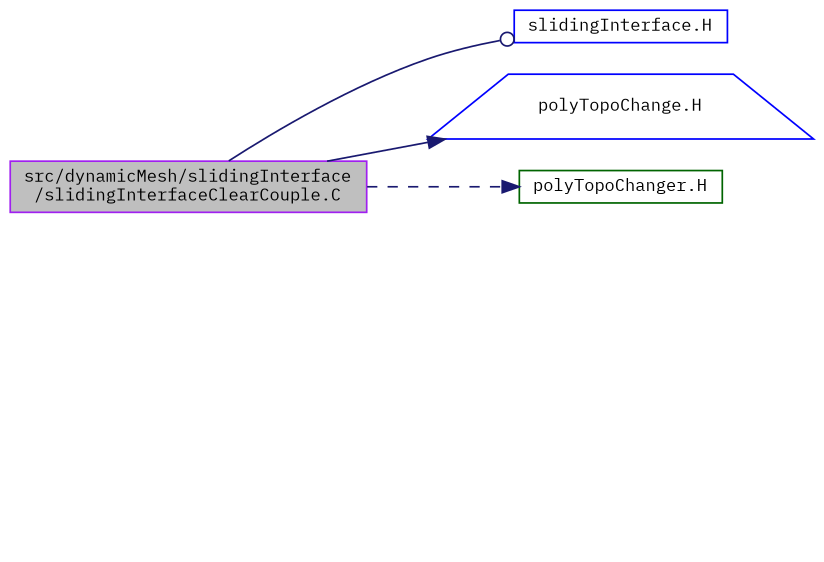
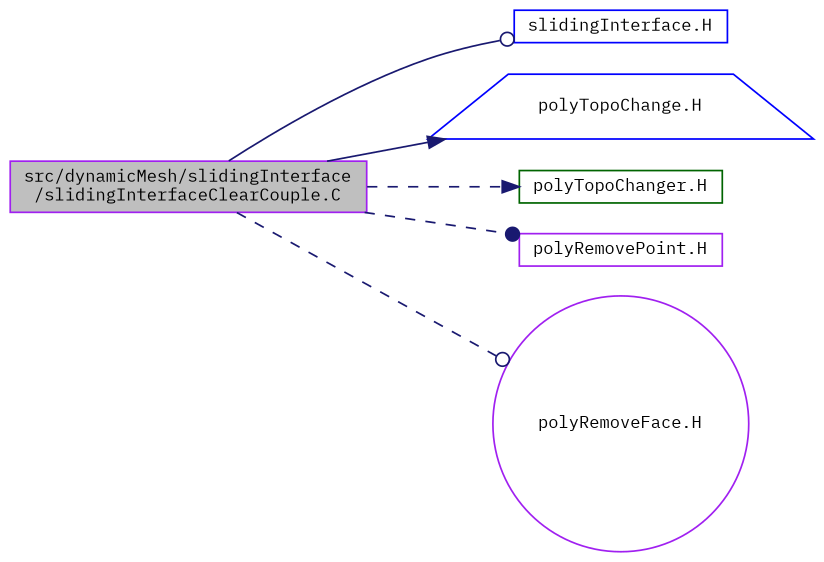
none -> (621, 250)
none -> (621, 424)
